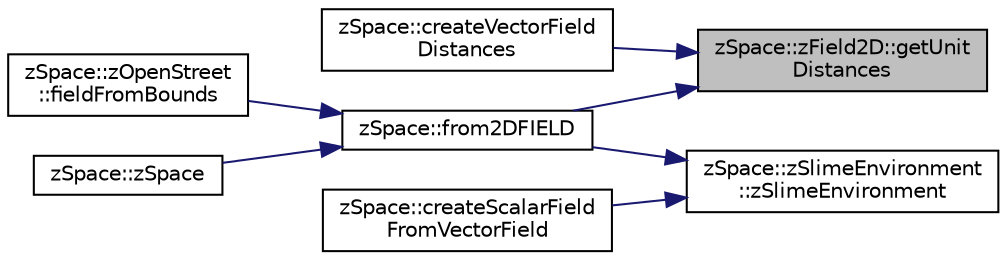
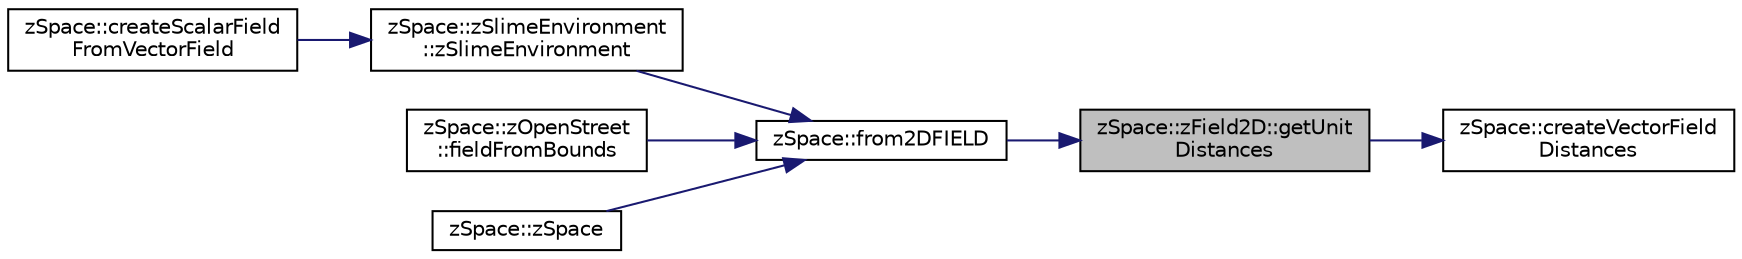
(645, 50) -> (1396, 140)
(629, 152) -> (714, 93)
